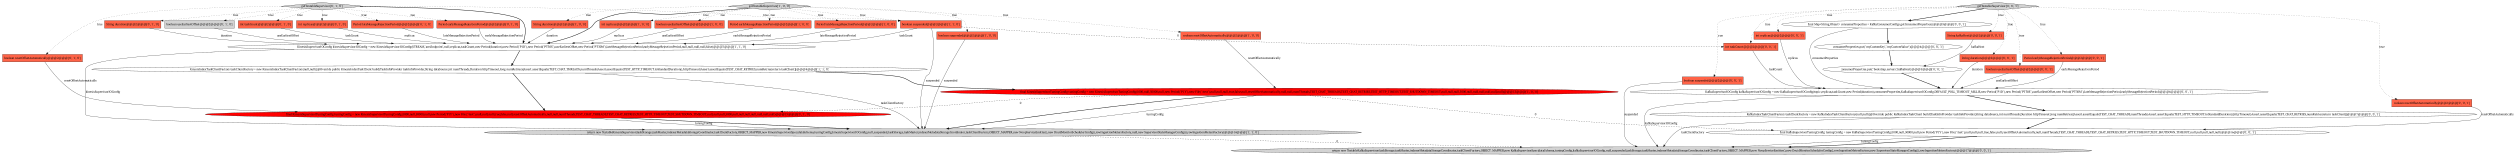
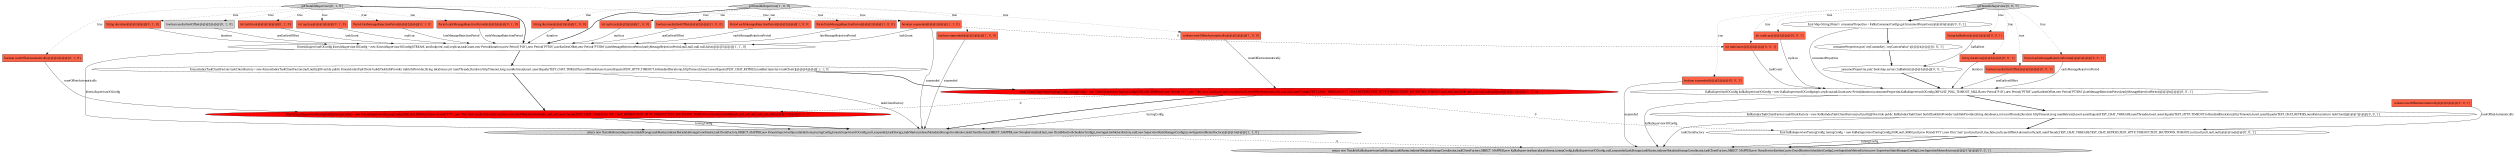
(2246, 13) -> none
